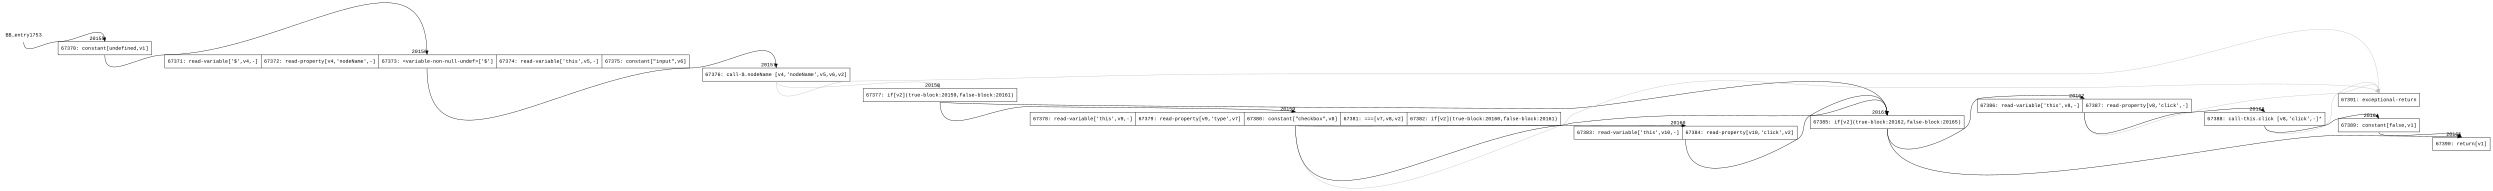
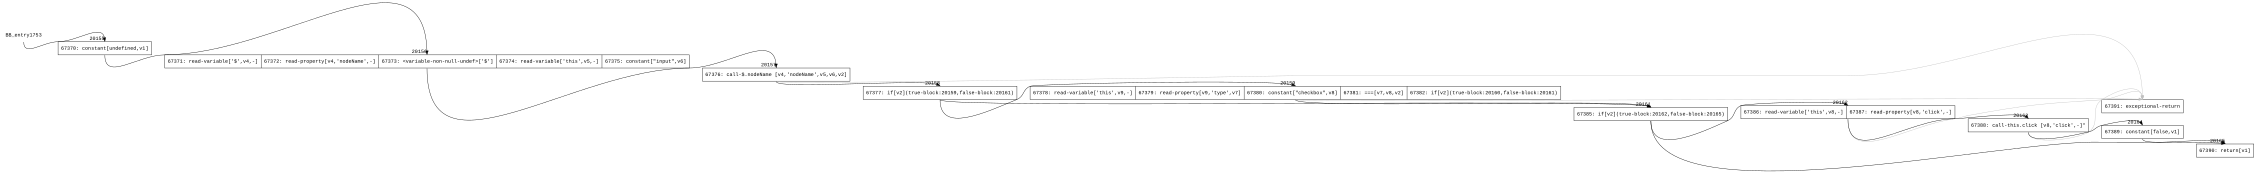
(856, 85) -> (828, 84)
(1686, 133) -> none
